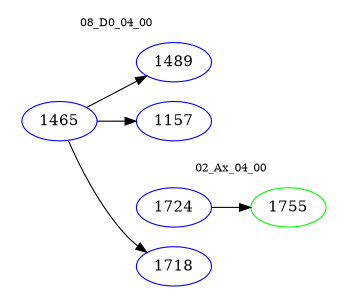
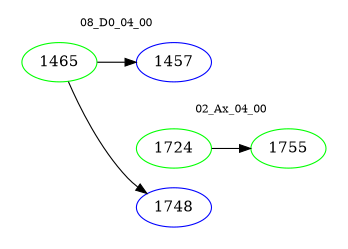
(174, 62) -> none
(59, 121) -> (59, 62)
(174, 121) -> (174, 62)
(174, 207) -> (174, 148)
(174, 266) -> (174, 207)
